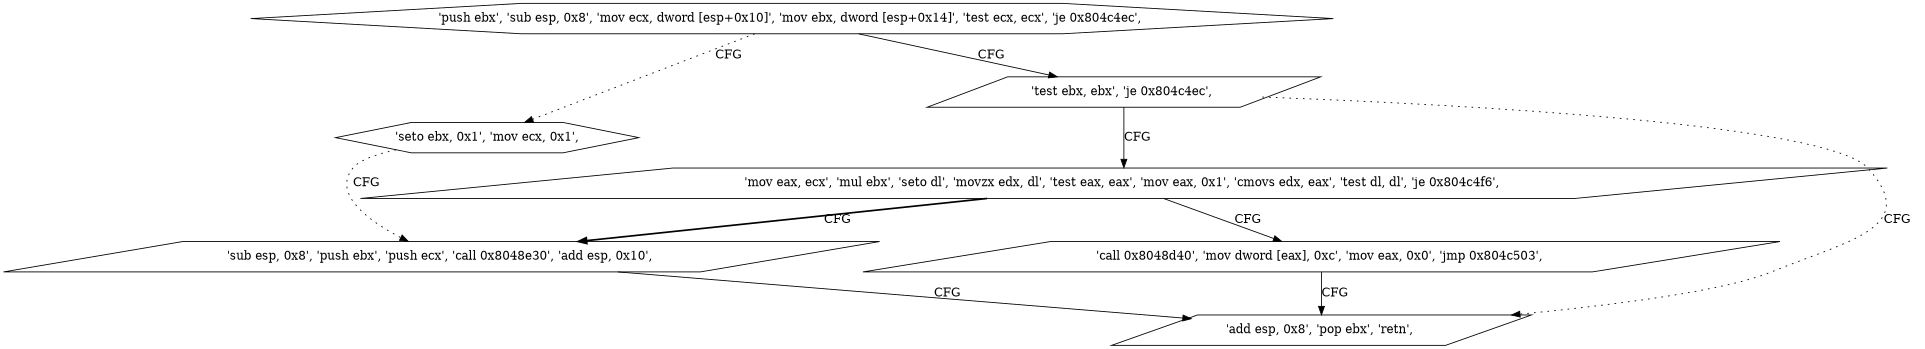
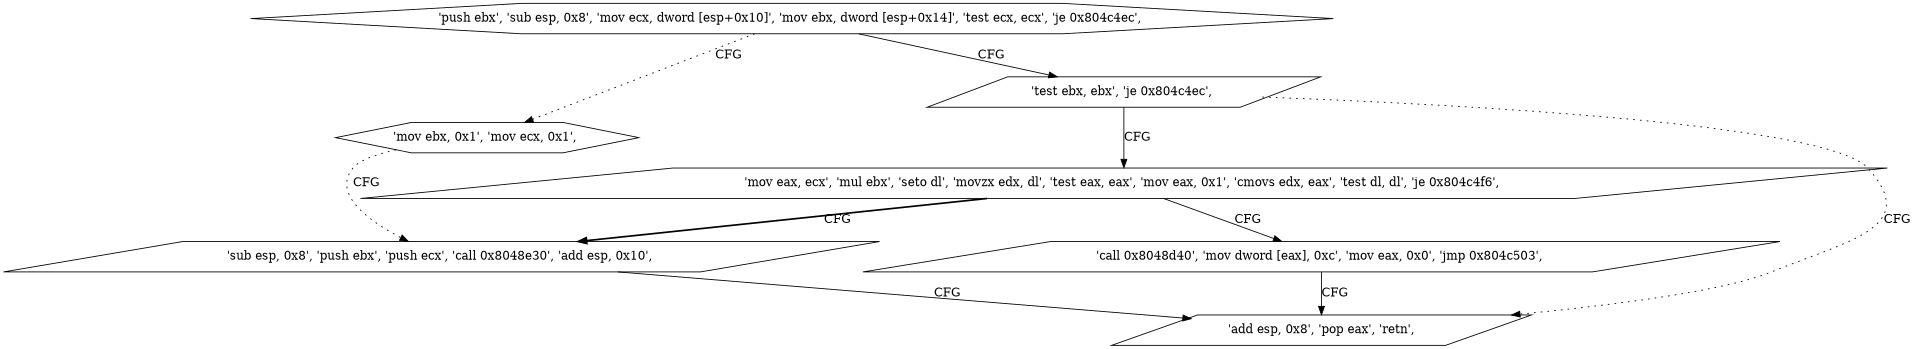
(487, 138) -> (487, 138)
(1321, 330) -> (1321, 330)
